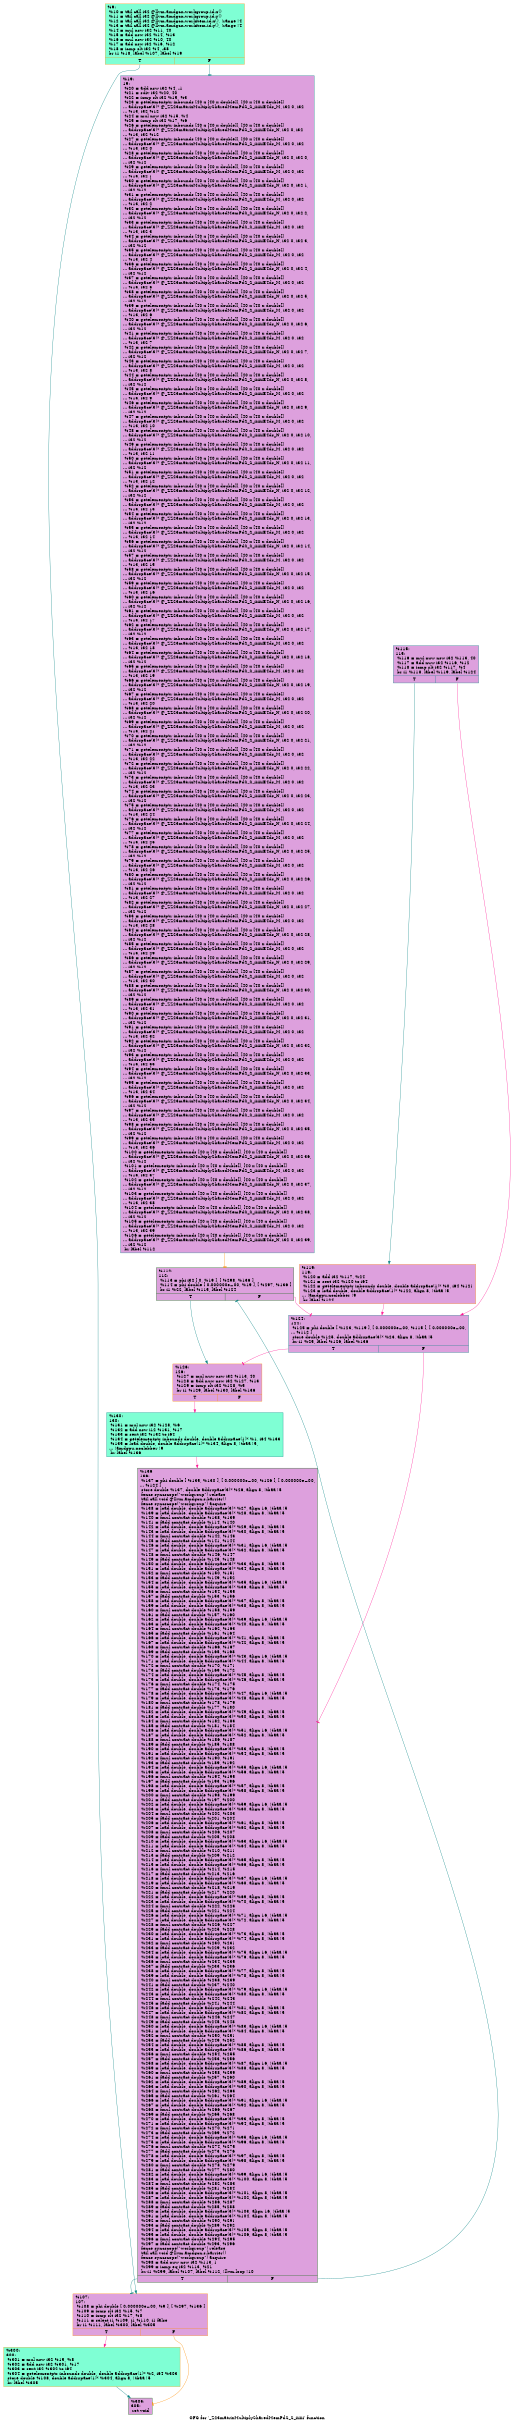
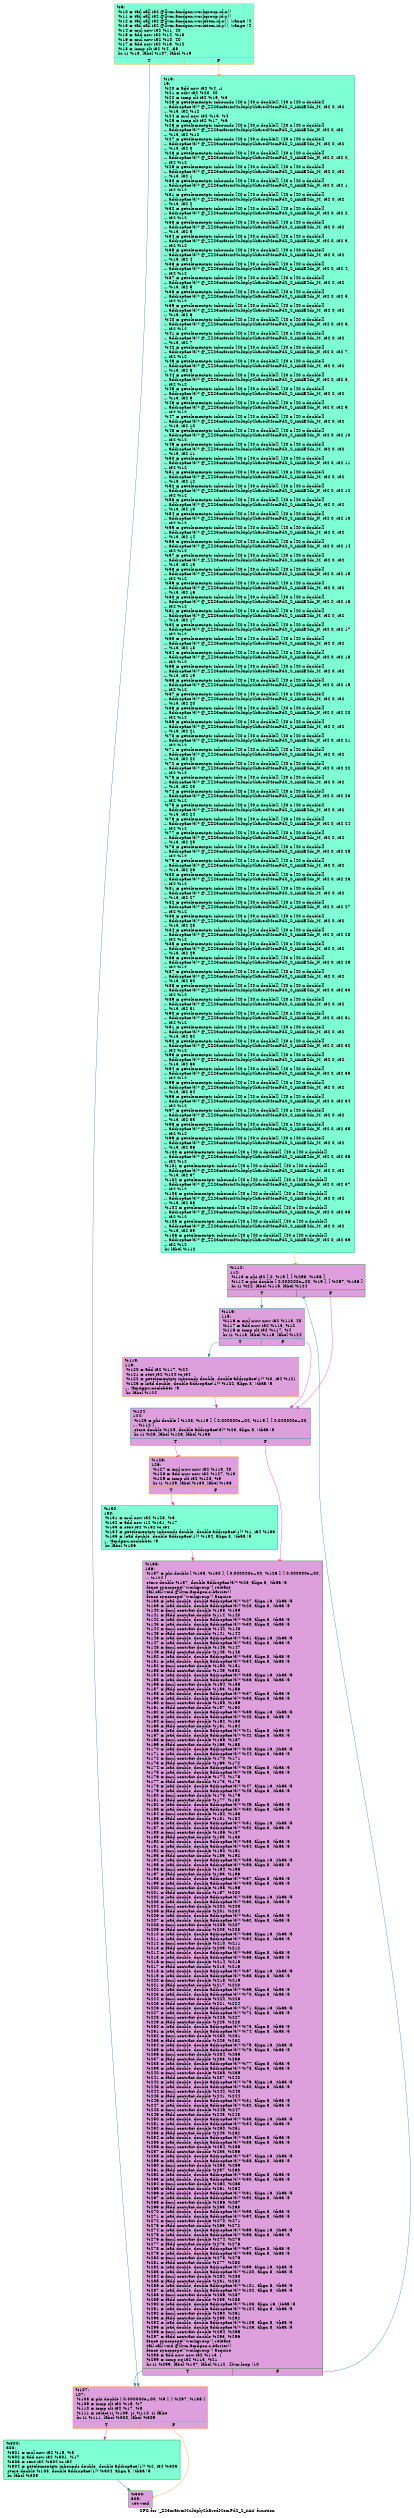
(210, 69) -> (219, 69)
(217, 664) -> (258, 664)
(195, 1332) -> (262, 1301)
(188, 1578) -> (193, 1671)
(131, 2284) -> (136, 2377)
(92, 2367) -> (92, 2460)
